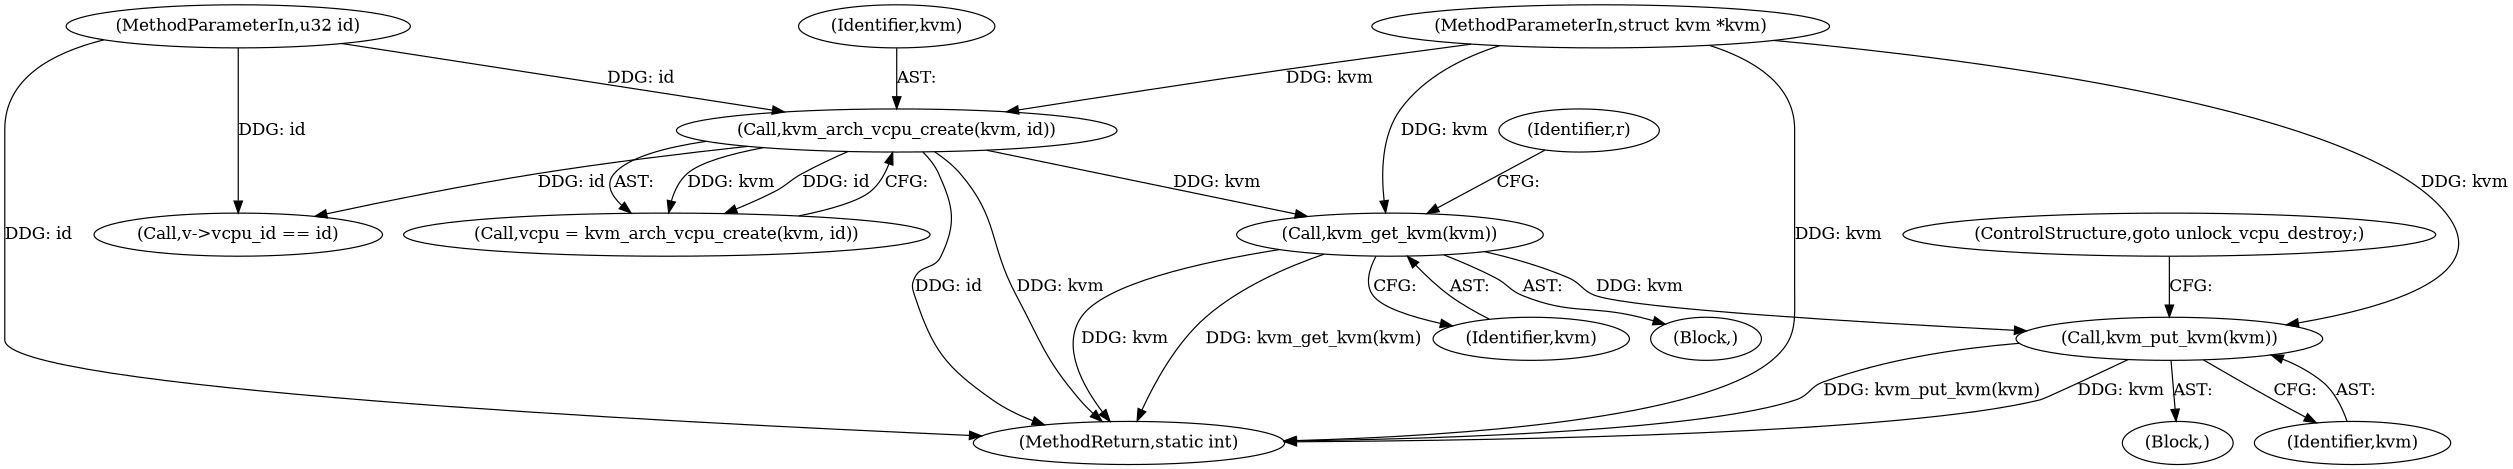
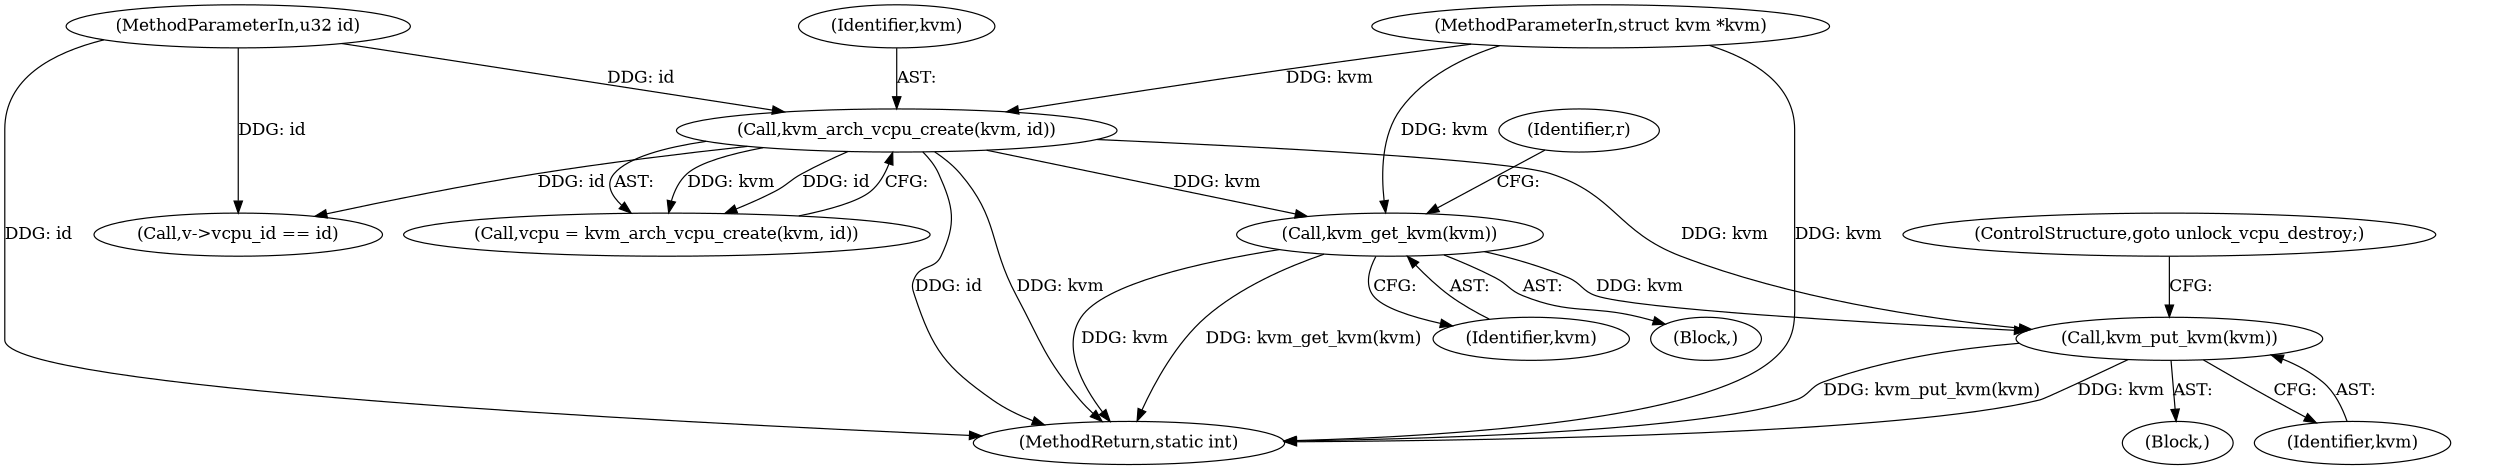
(2230, 112) -> (1572, 182)
